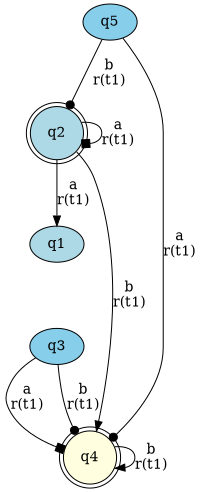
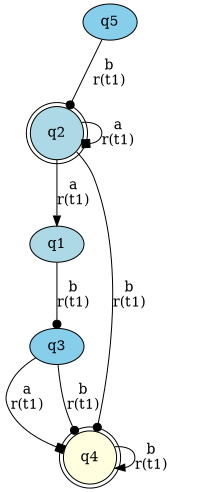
(163, 238) -> none
(112, 284) -> (112, 284)
none -> (57, 291)
